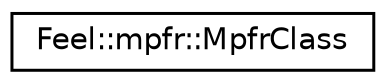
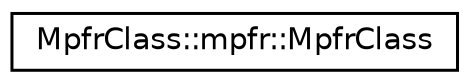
(193, 42) -> (235, 42)
